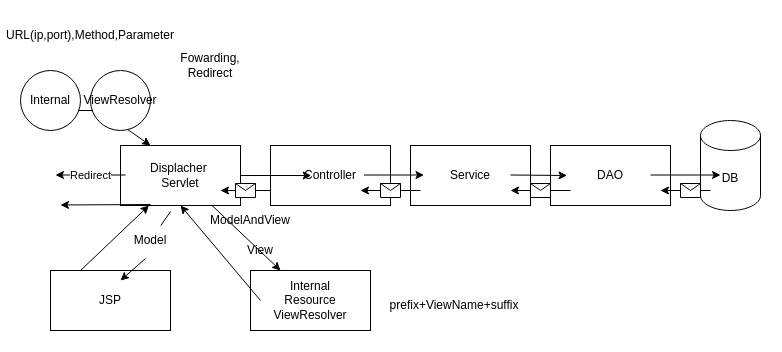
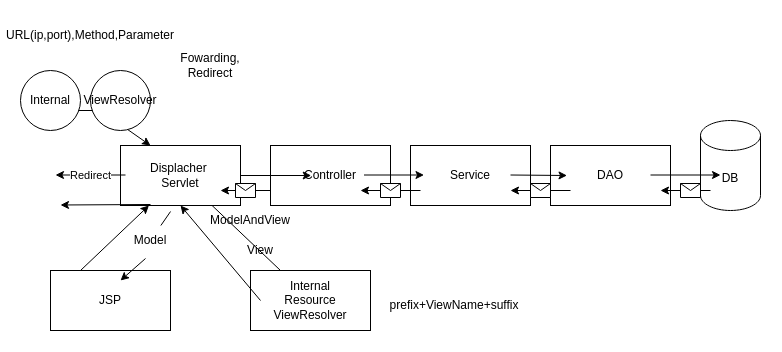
(274, 265) -> (277, 267)
